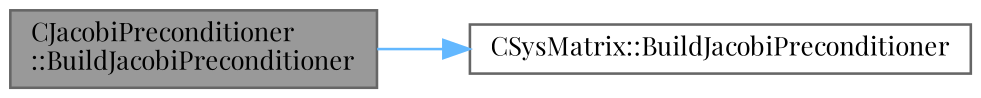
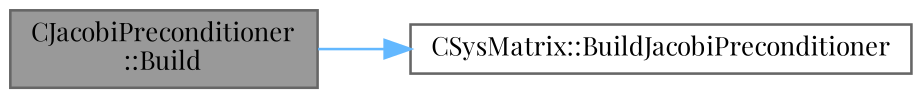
(194, 49) -> (164, 49)
